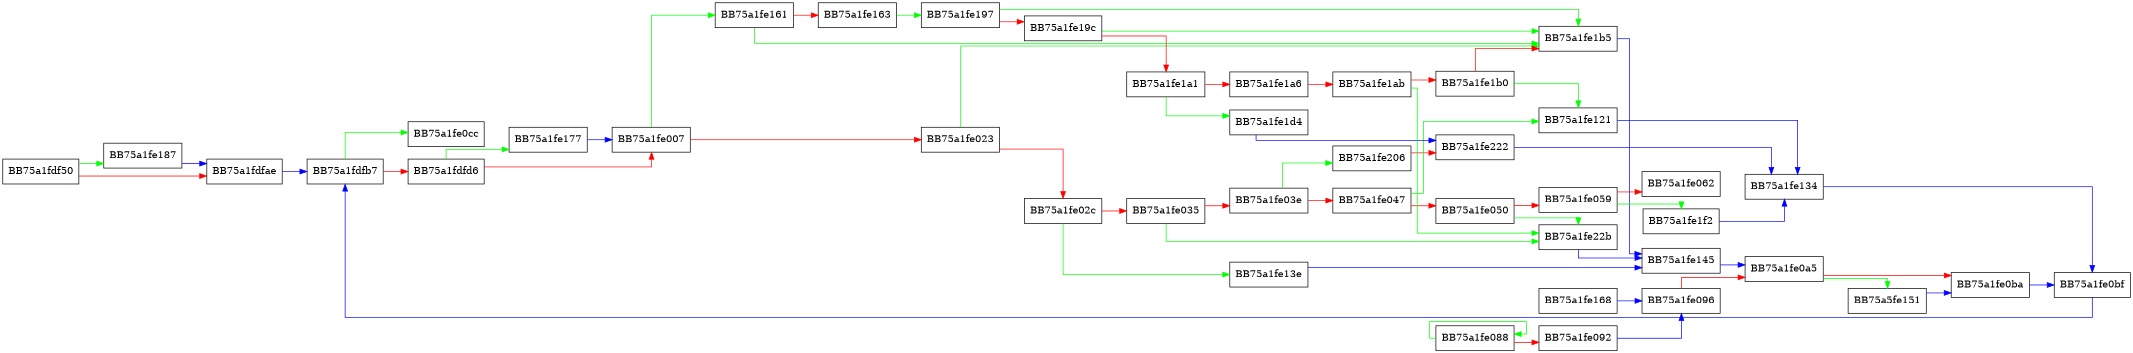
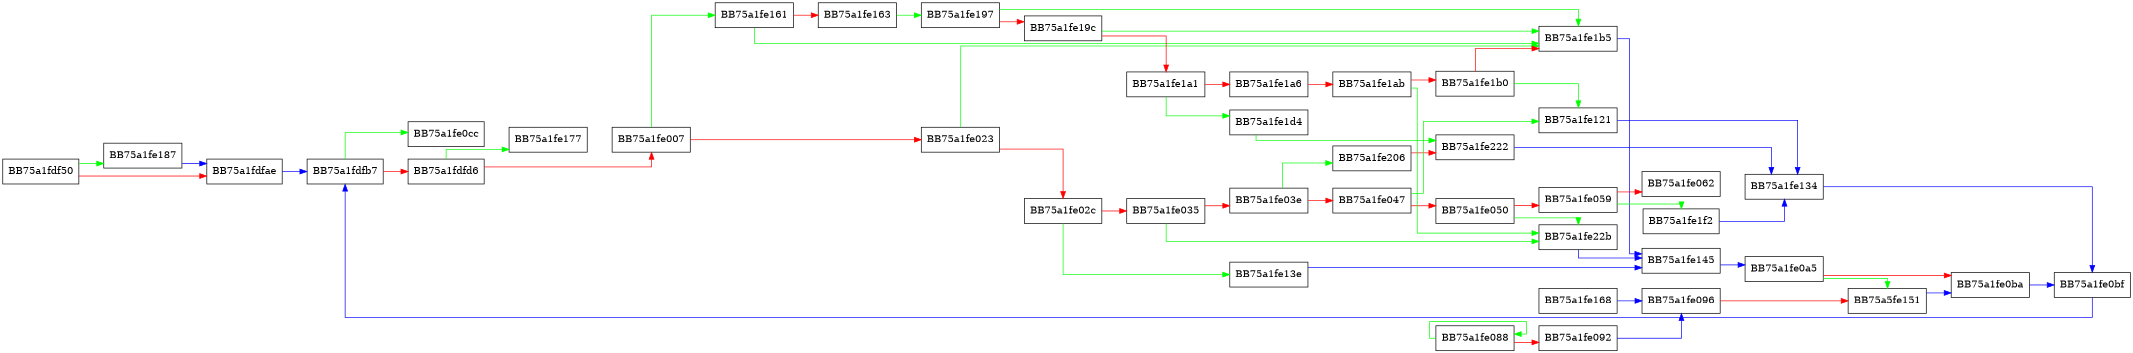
(596, 140) -> none
(1340, 140) -> (1340, 140)
(1704, 277) -> (1781, 301)
